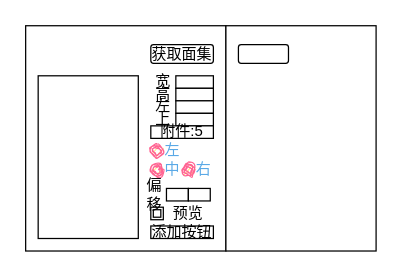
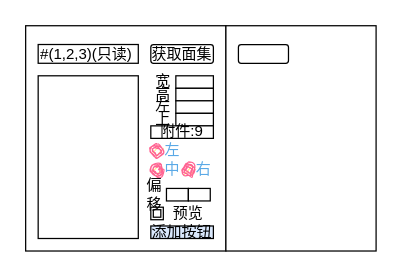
none -> (88, 54)
(182, 132) -> (182, 132)
(182, 232) -> (182, 232)
